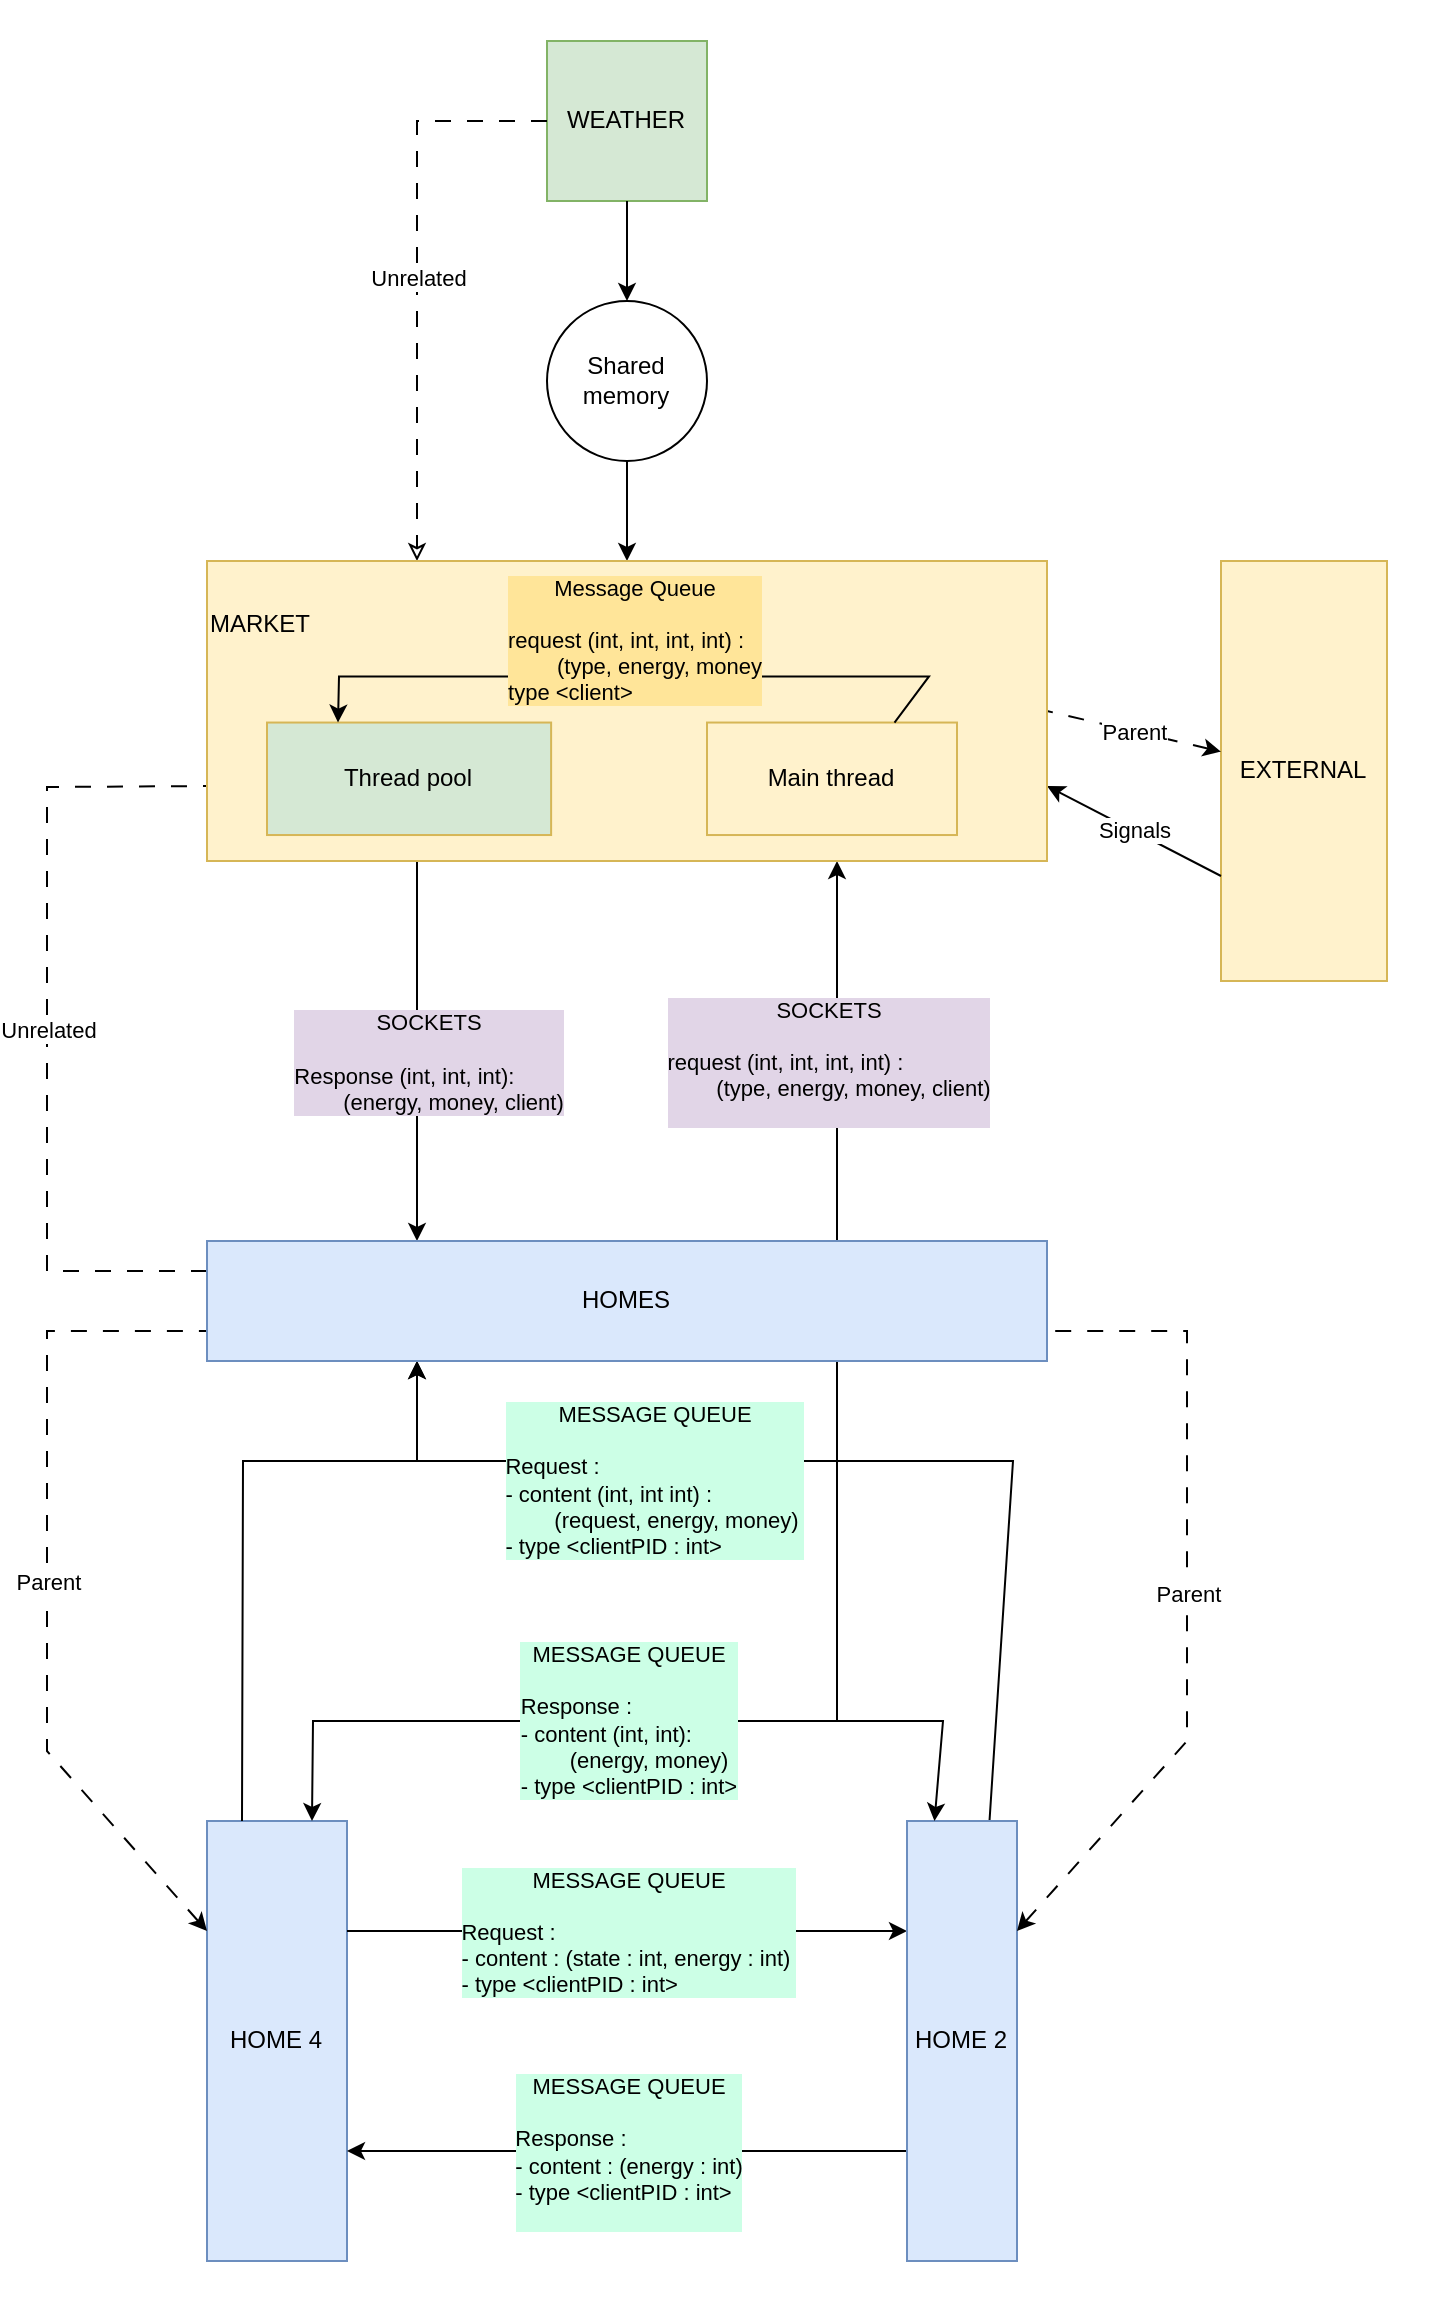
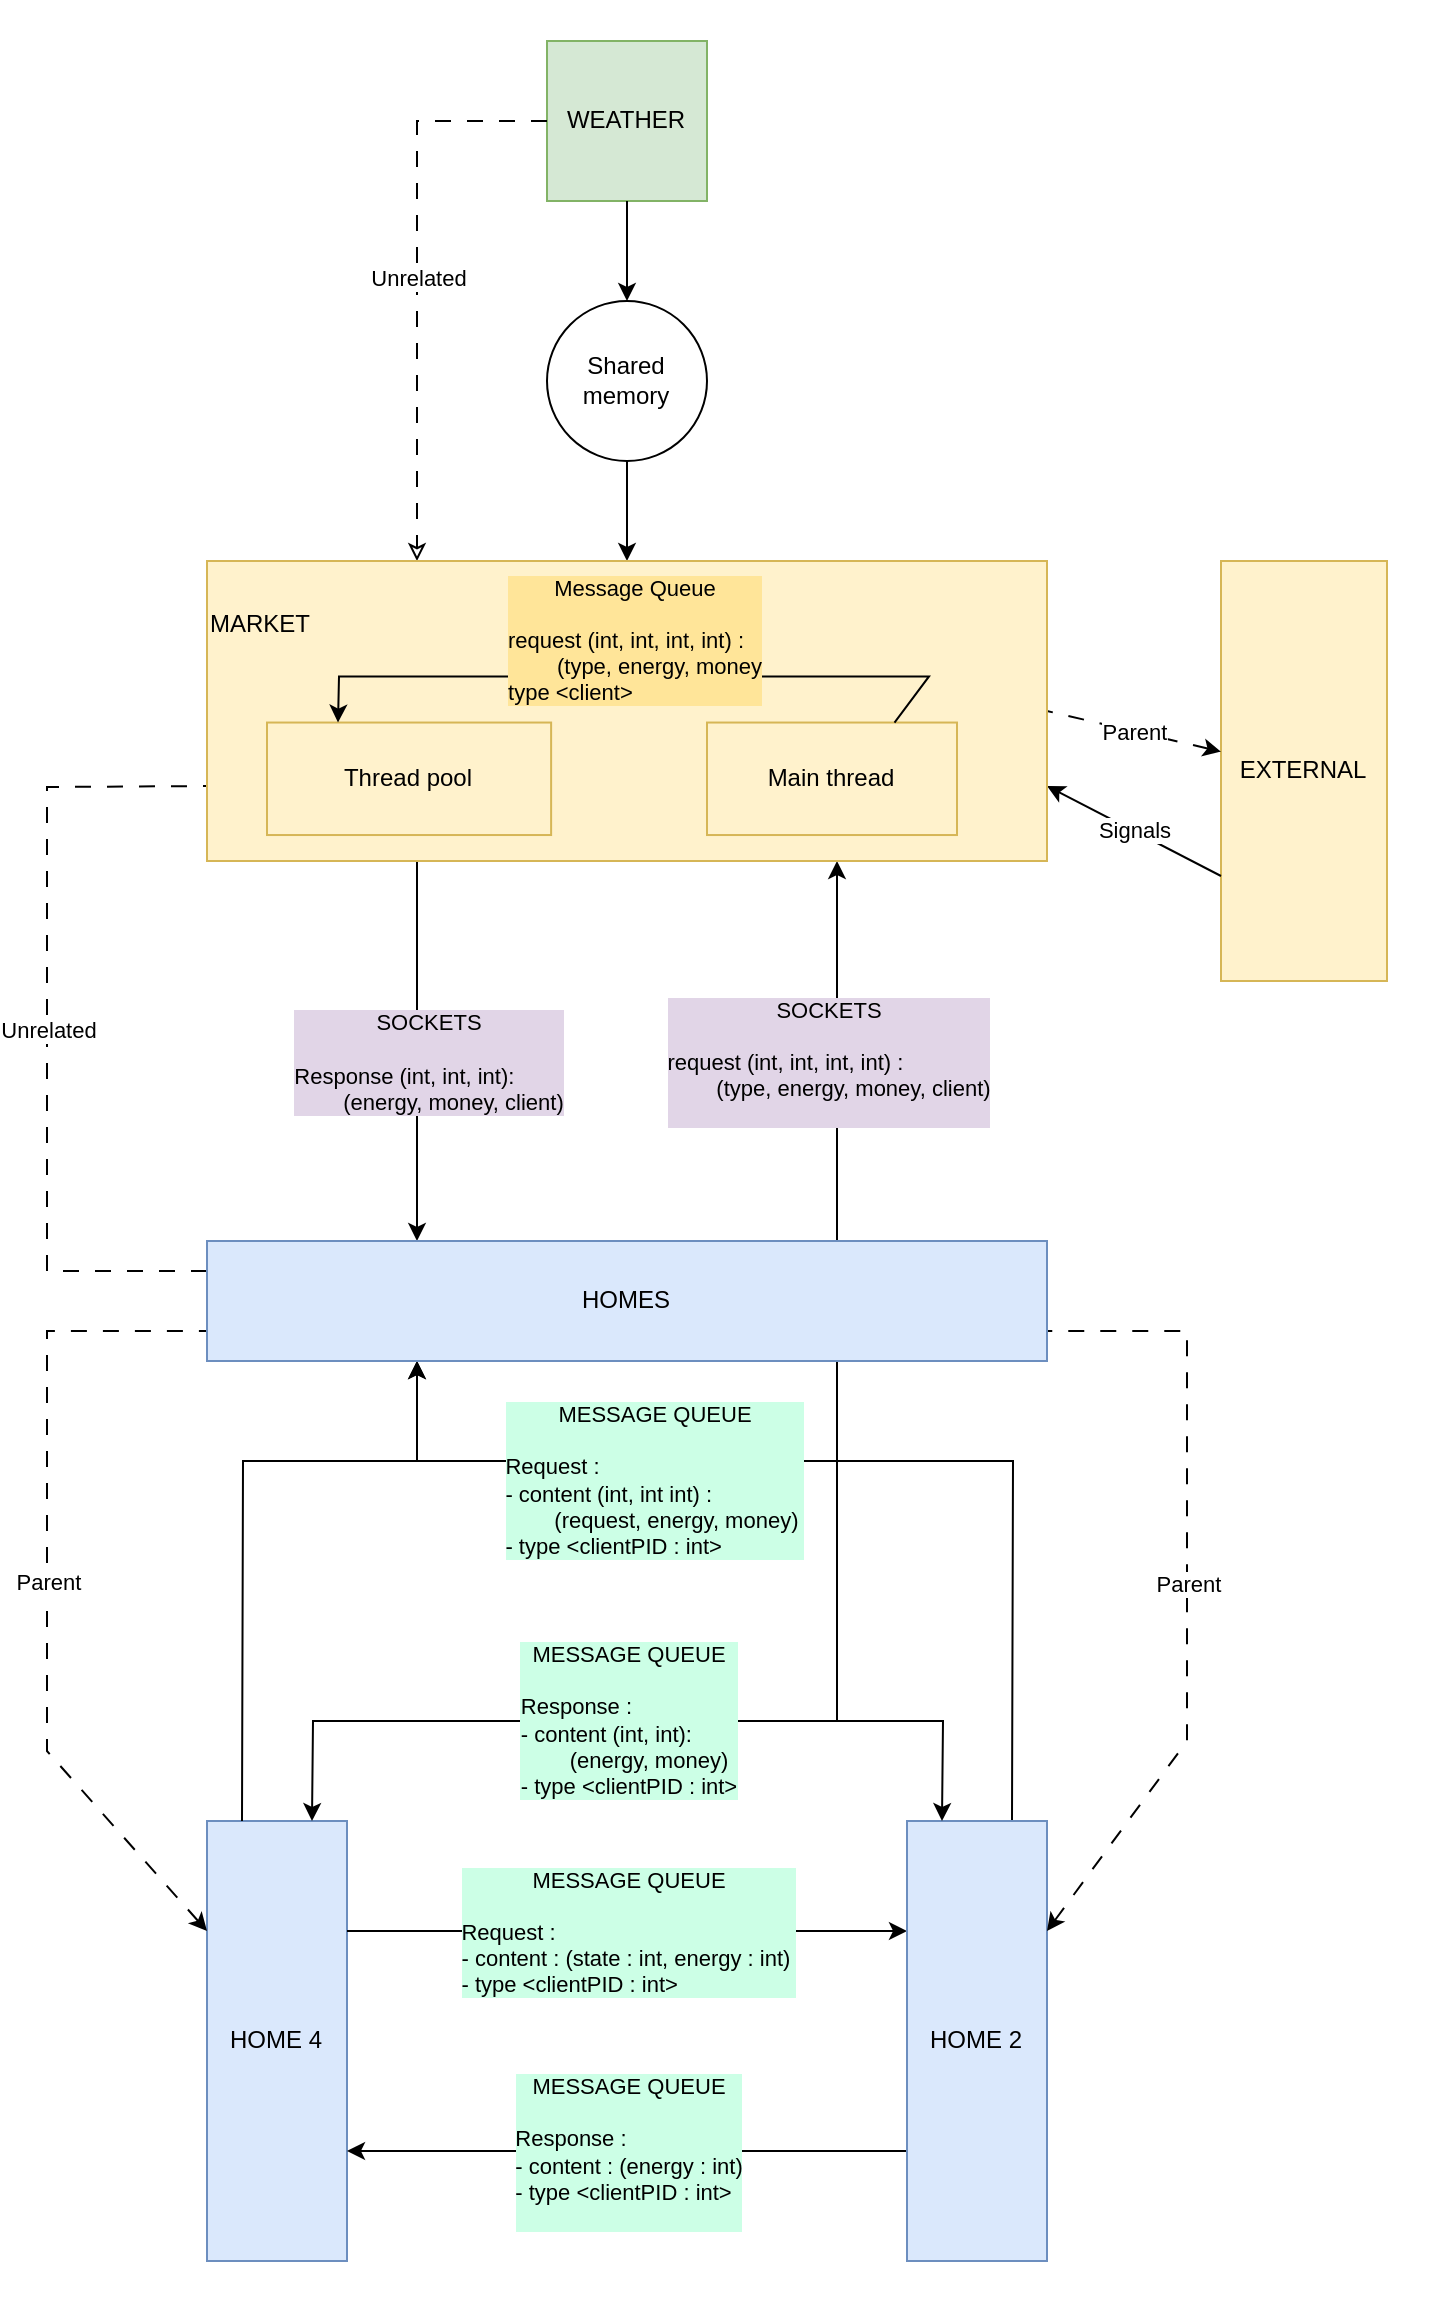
(409, 779) -> (409, 779)
(962, 2041) -> (977, 2041)
